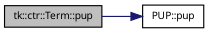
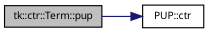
(173, 16) -> (173, 16)
